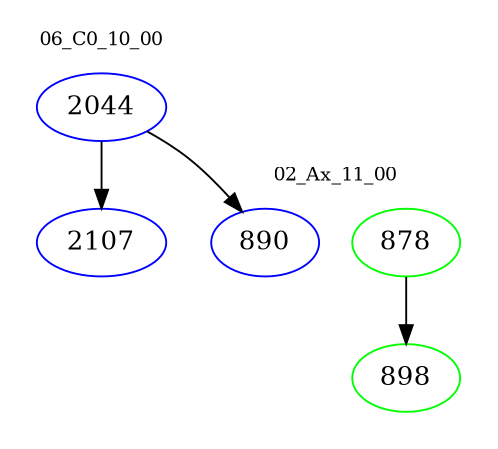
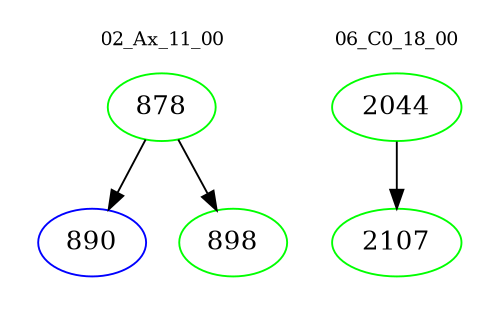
(102, 40) -> (397, 40)
(102, 107) -> (397, 107)
(207, 175) -> (132, 166)
(102, 243) -> (397, 243)
